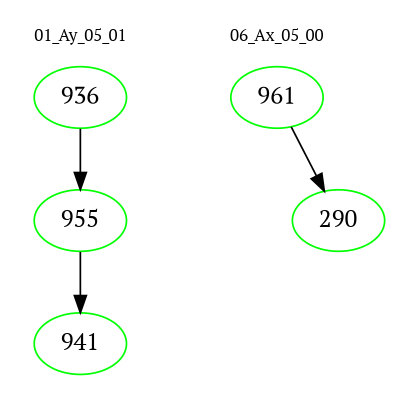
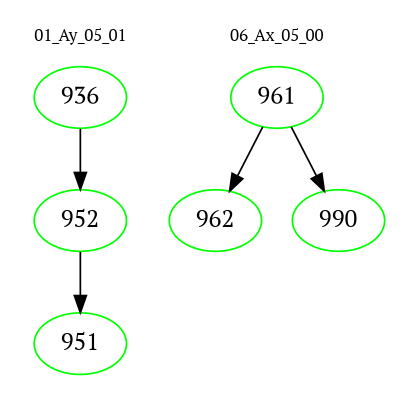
(80, 221) -> (80, 221)
none -> (215, 221)
(339, 221) -> (339, 221)
(80, 344) -> (80, 344)
